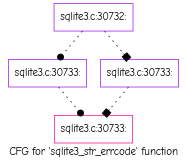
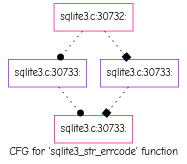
(94, 17) -> (94, 17)
